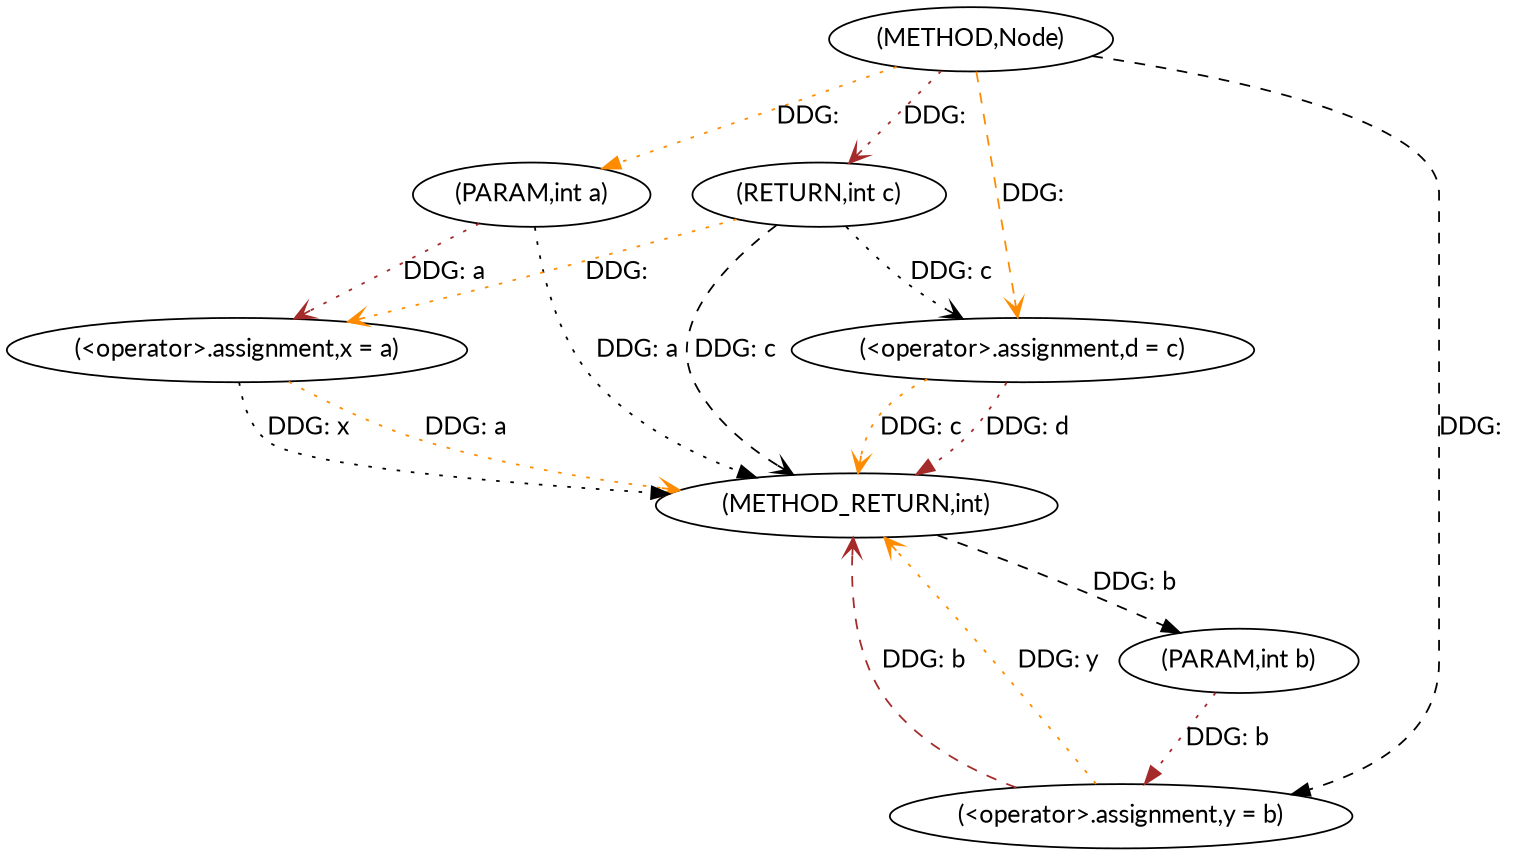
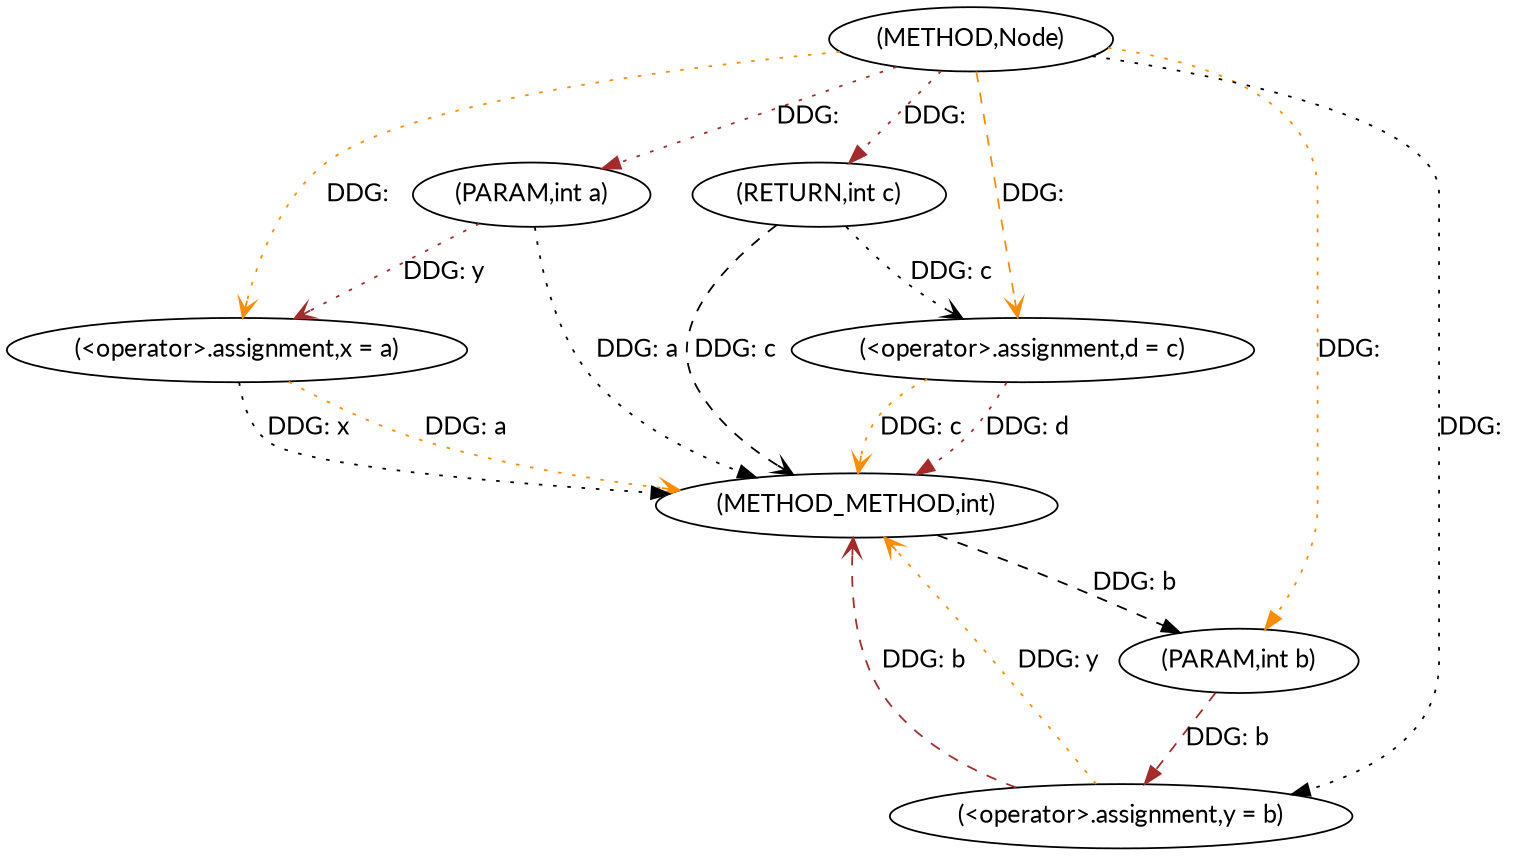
(902, 110) -> (902, 110)
(758, 115) -> (758, 115)
(561, 268) -> (498, 101)
none -> (1318, 269)
(444, 272) -> (444, 272)
(1439, 331) -> (1439, 331)
(857, 505) -> (857, 505)
(1186, 731) -> (1186, 731)
